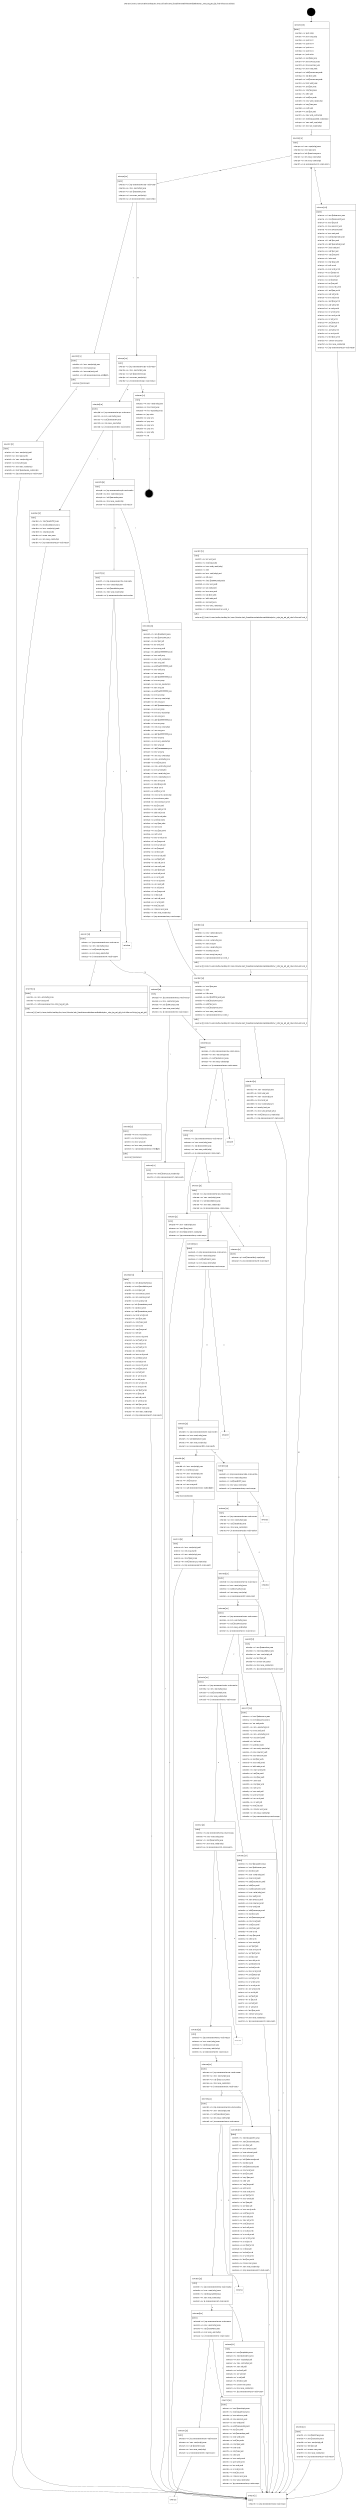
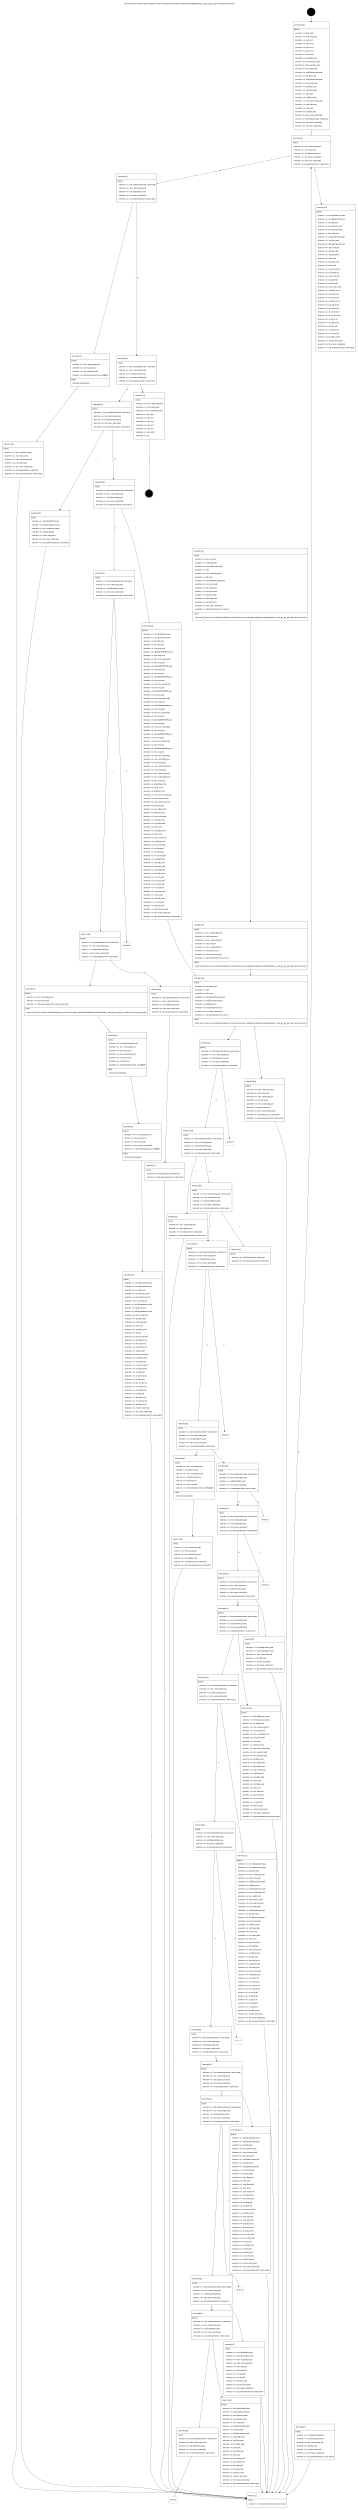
(193, 1028) -> (232, 1033)
none -> (127, 1054)
(338, 1445) -> none
